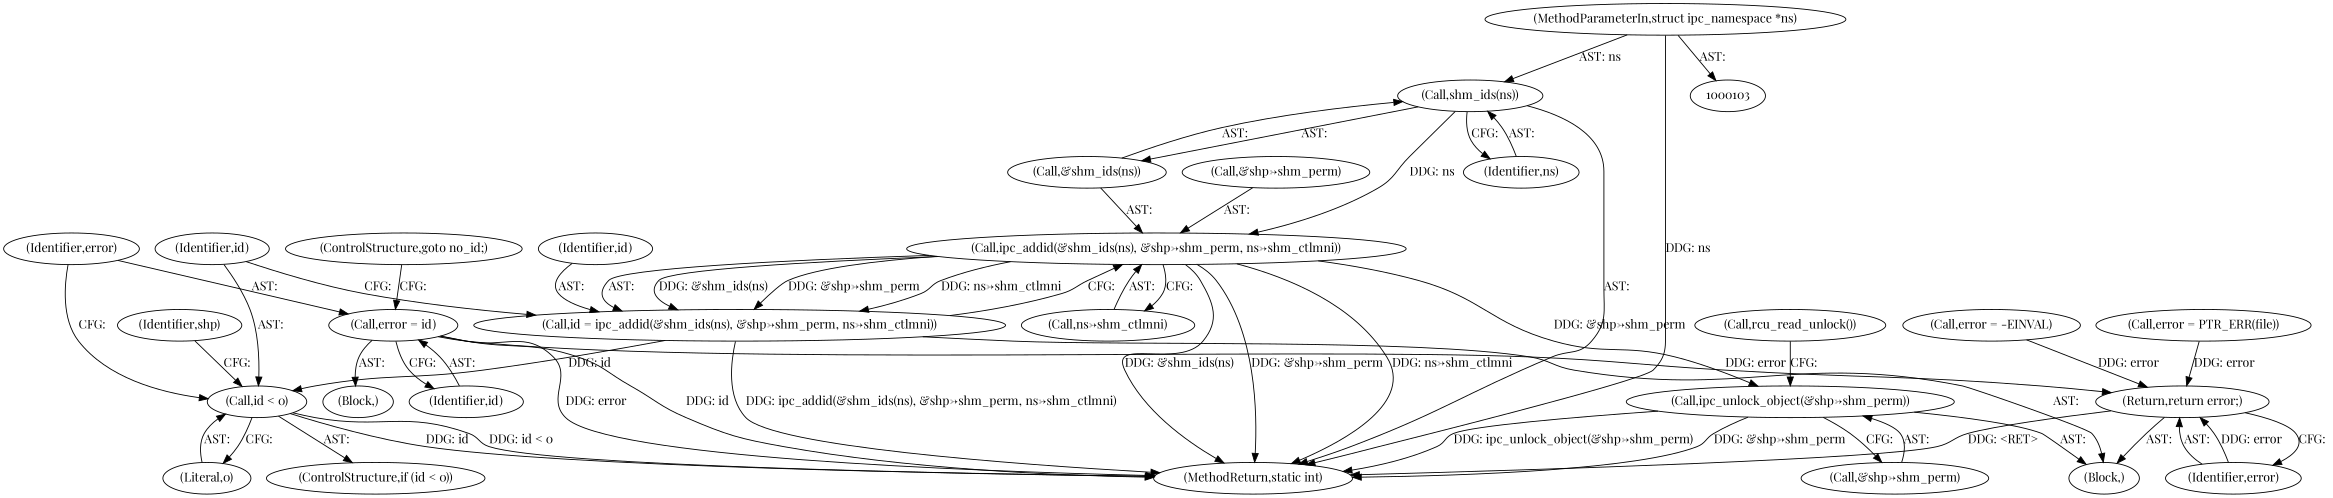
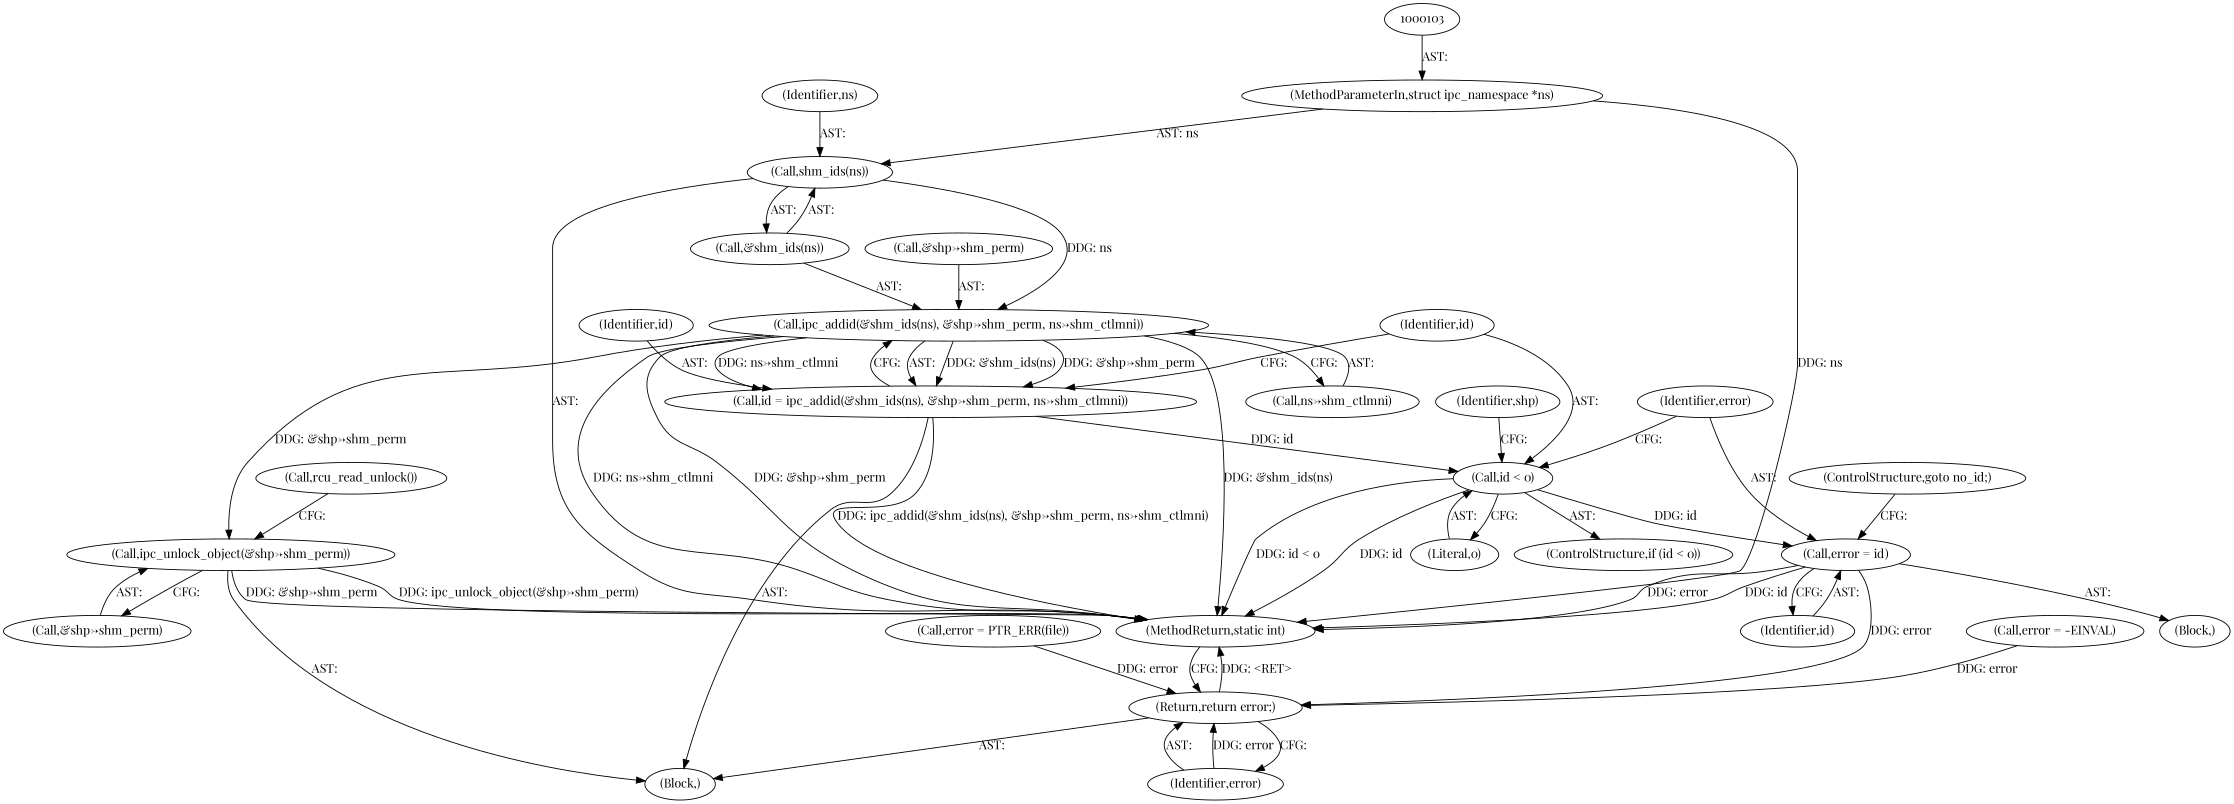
(1694, 55) -> (1422, 53)
(1469, 135) -> none
none -> (1659, 524)
none -> (1190, 665)
